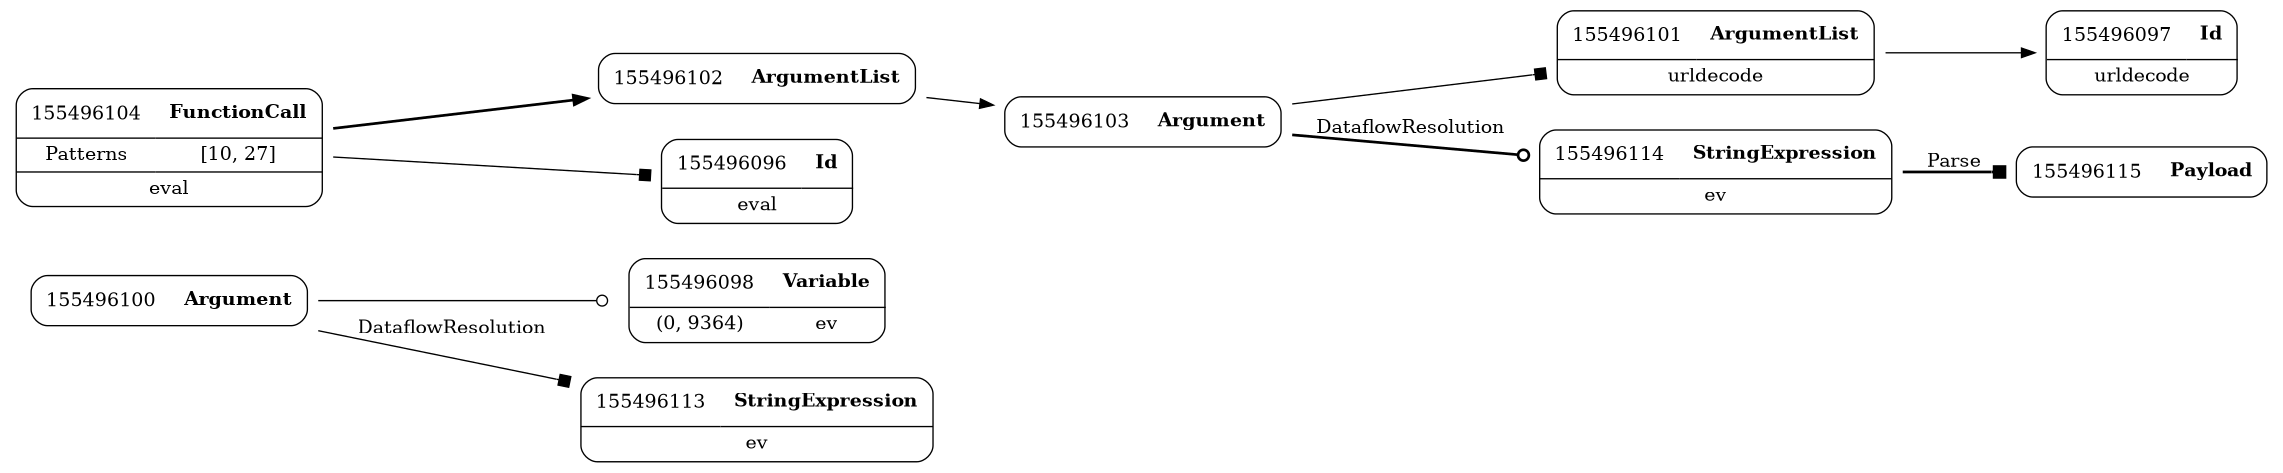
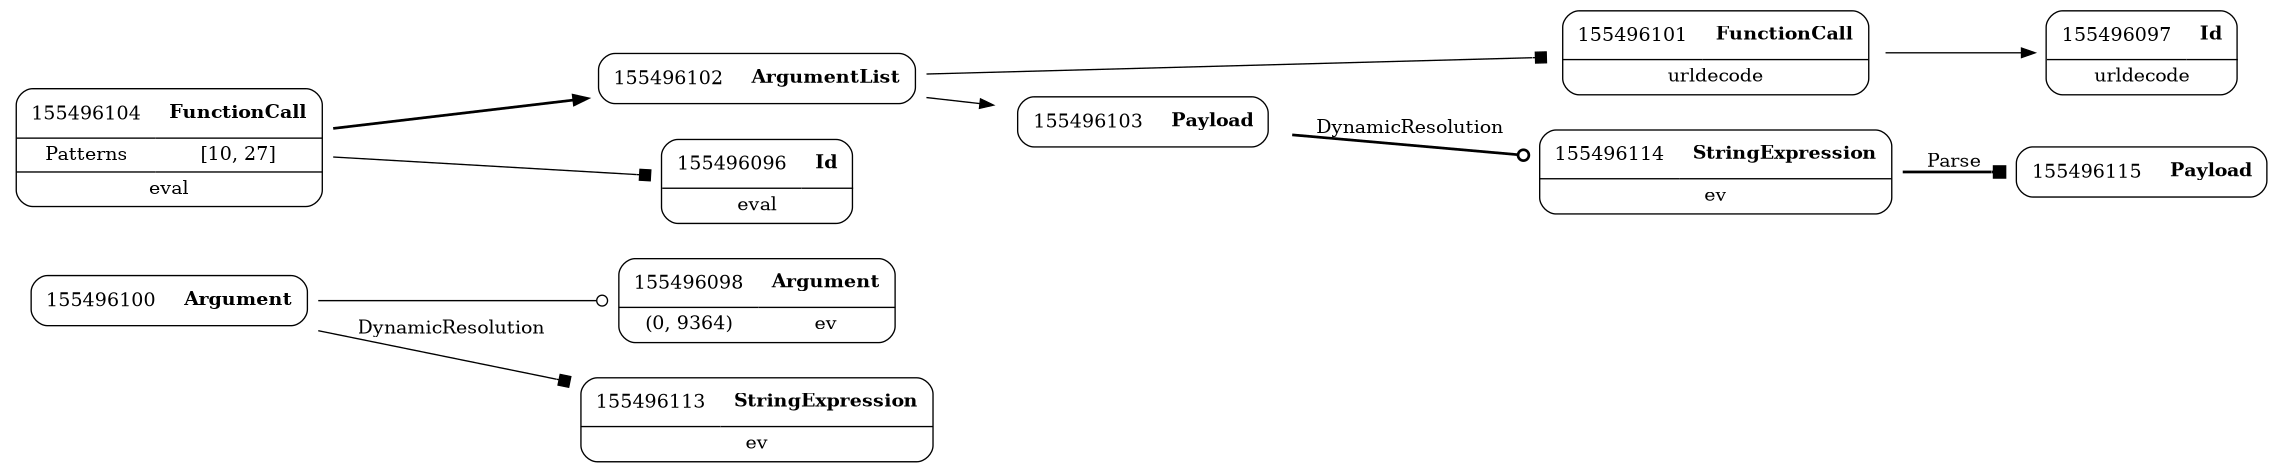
(1785, 34) -> (1785, 34)
(1412, 89) -> (1229, 66)
(1212, 121) -> (1213, 121)
(1410, 128) -> (1410, 128)
(827, 282) -> (826, 282)
(452, 328) -> (452, 328)
